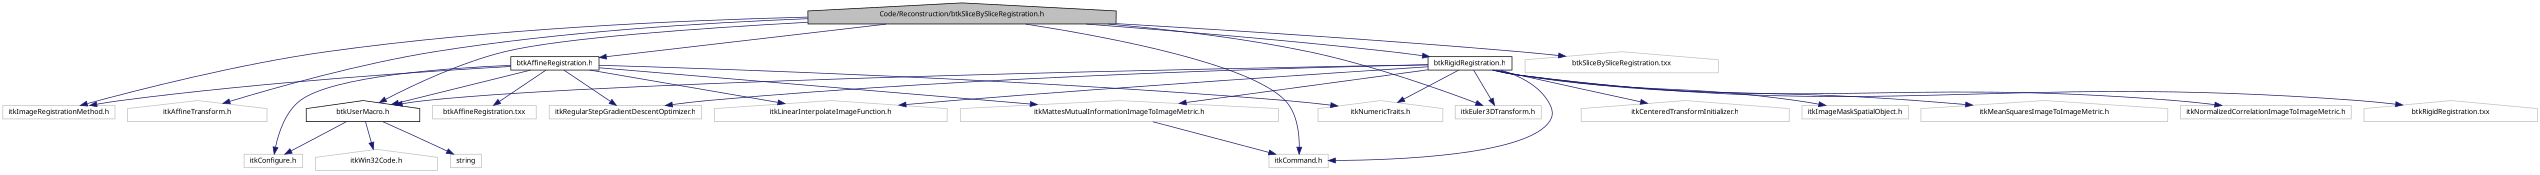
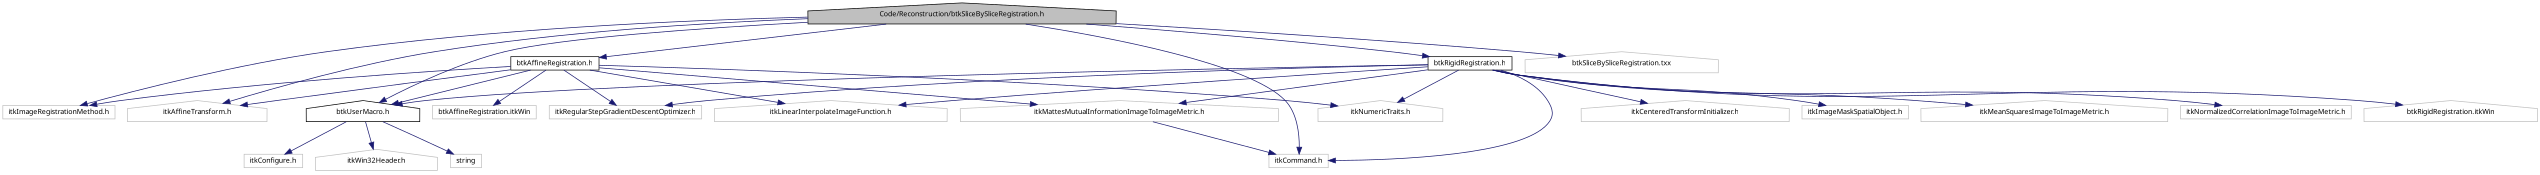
(350, 82) -> (379, 87)
(484, 112) -> (484, 112)
(1498, 112) -> none
(2451, 112) -> (2451, 112)
(376, 161) -> (376, 161)
